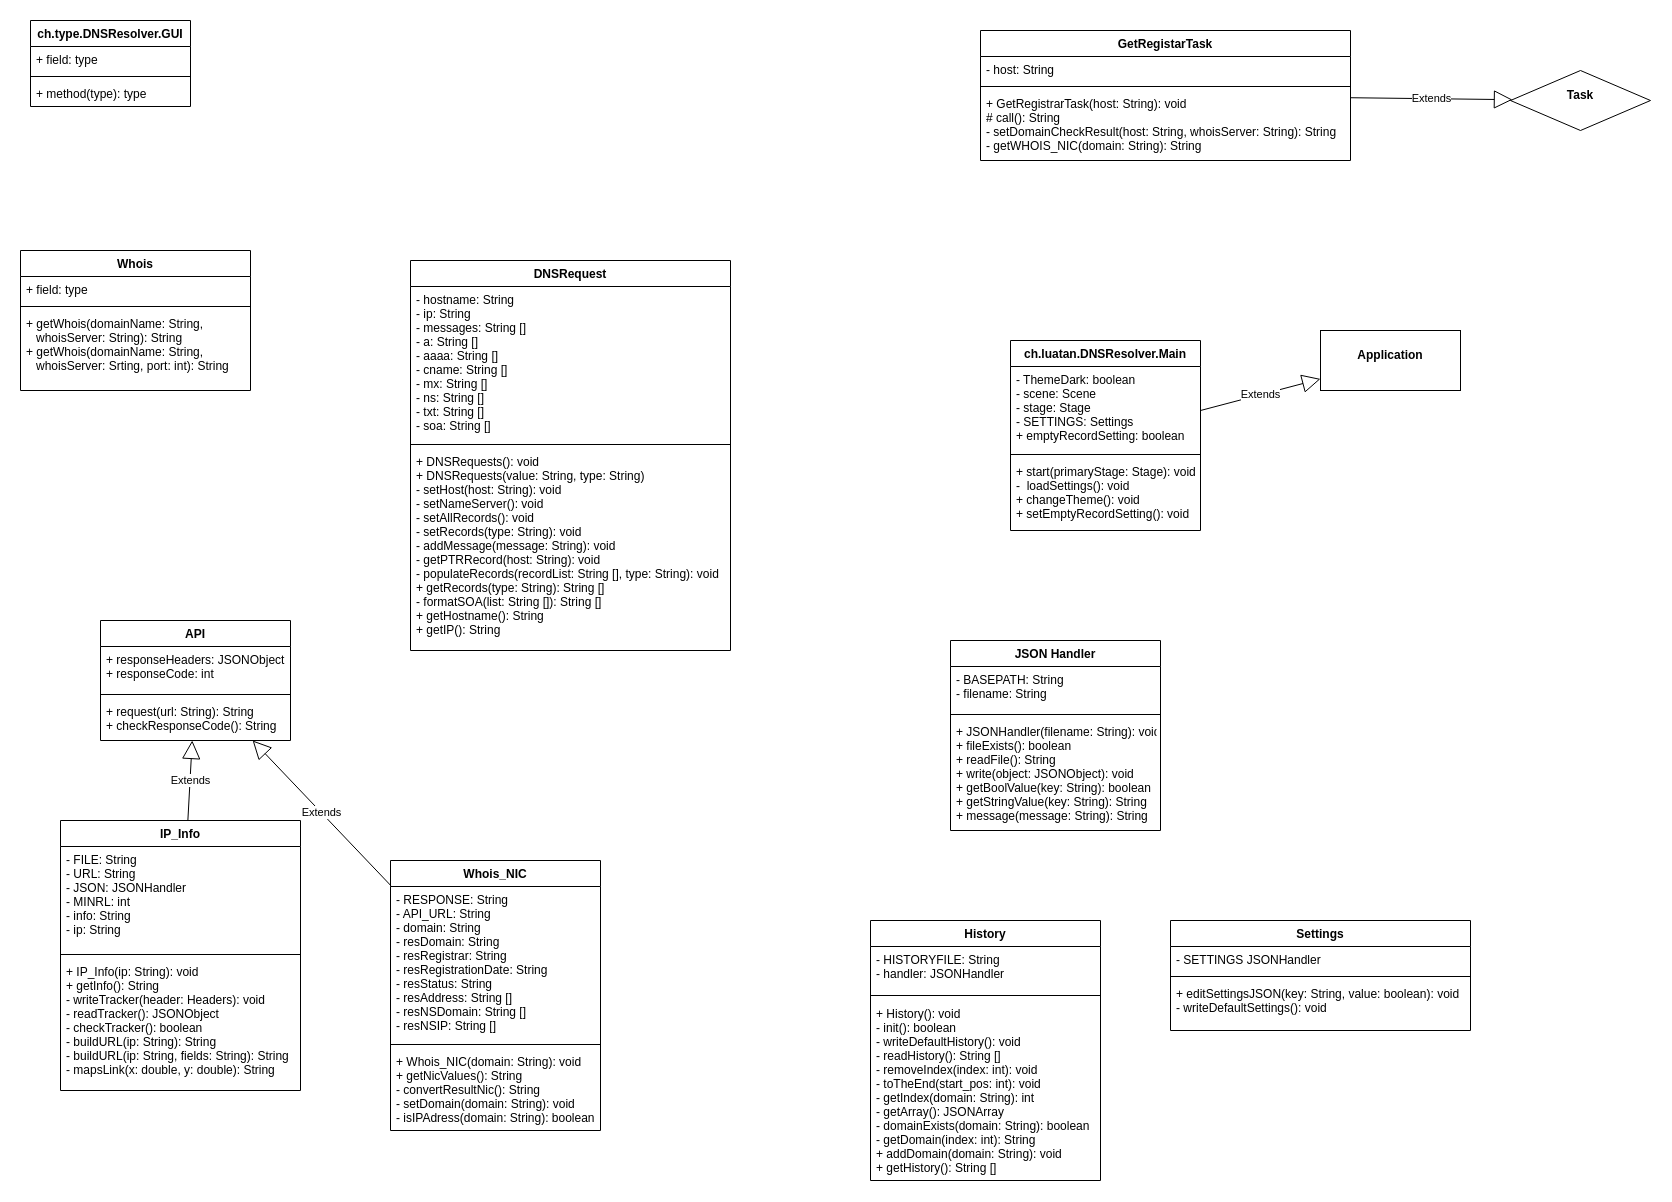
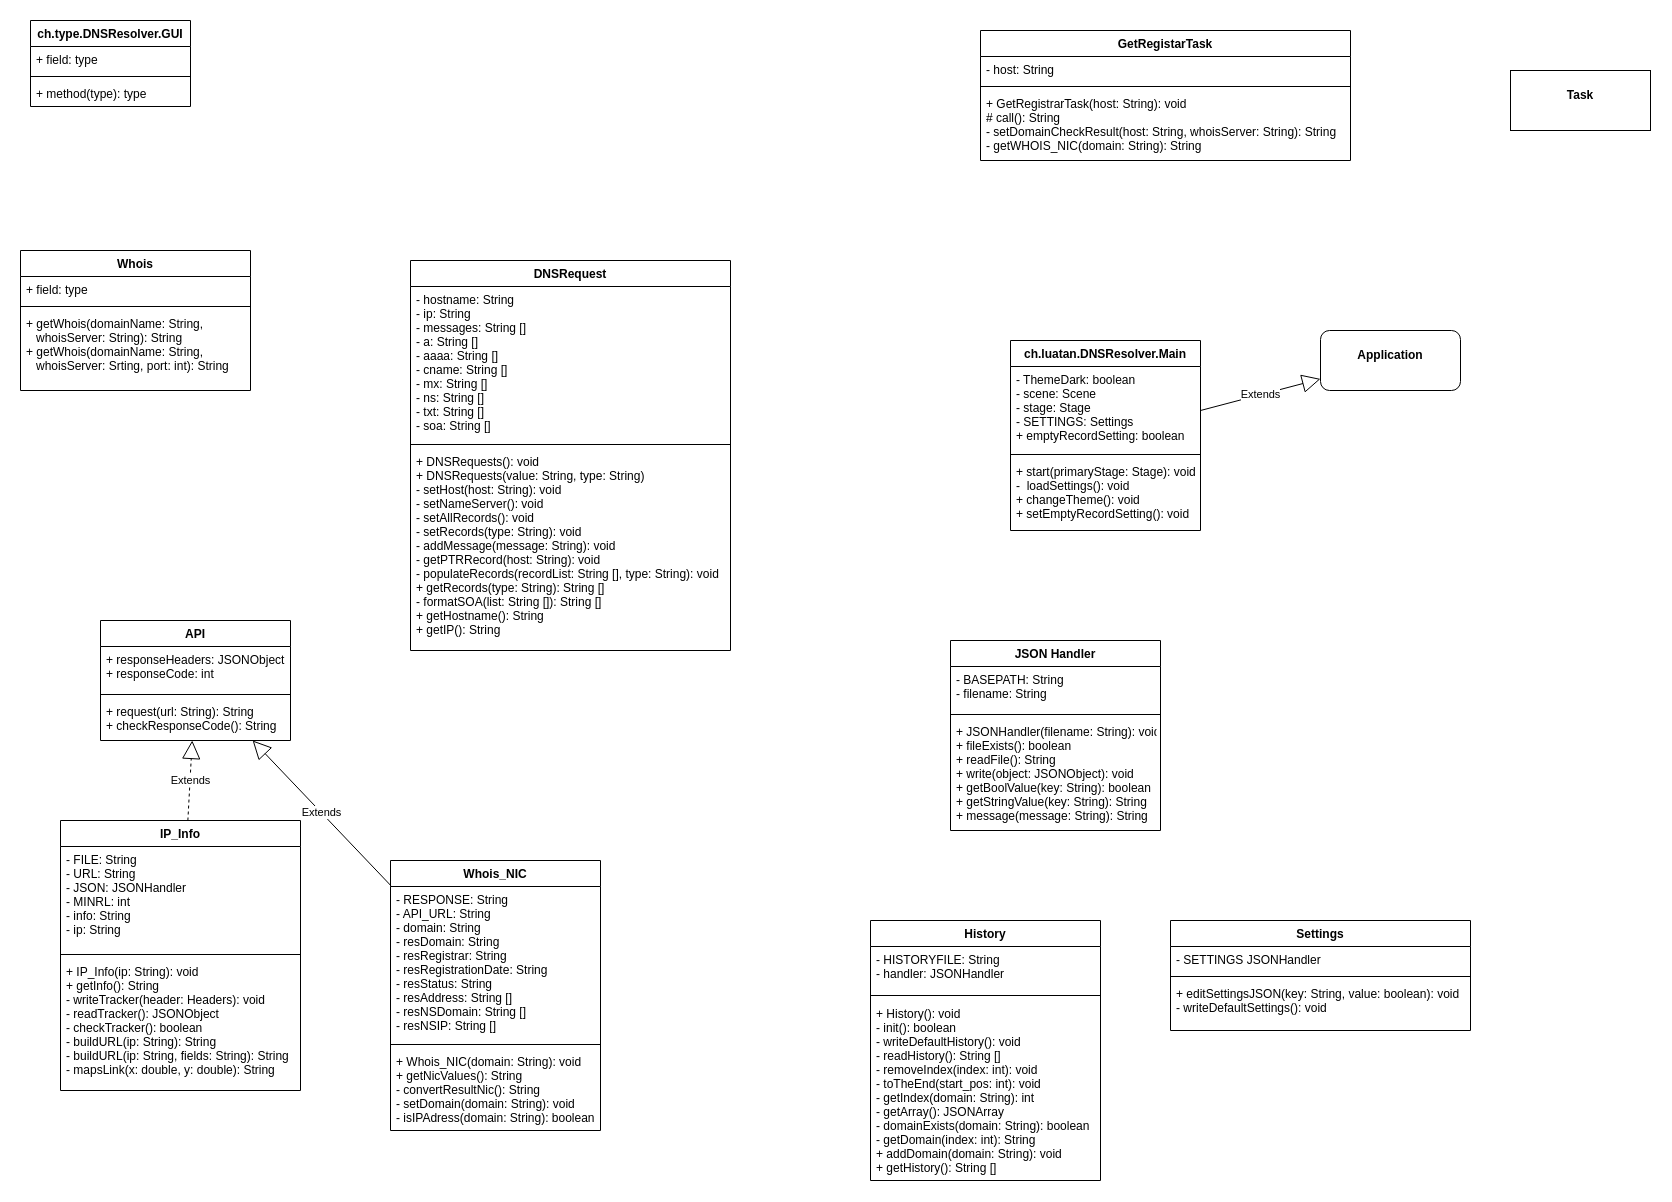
(1423, 99) -> none
(1581, 101) -> (1581, 101)
(1391, 361) -> (1391, 361)
(189, 804) -> (189, 804)
